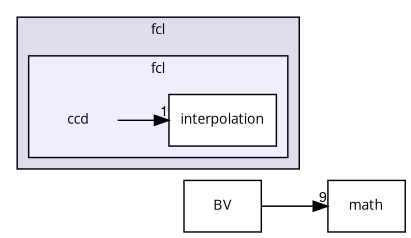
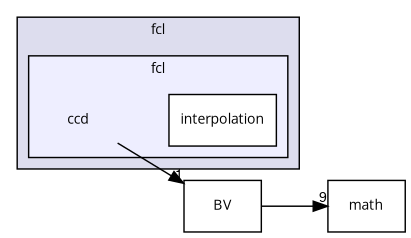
(136, 120) -> (144, 159)
